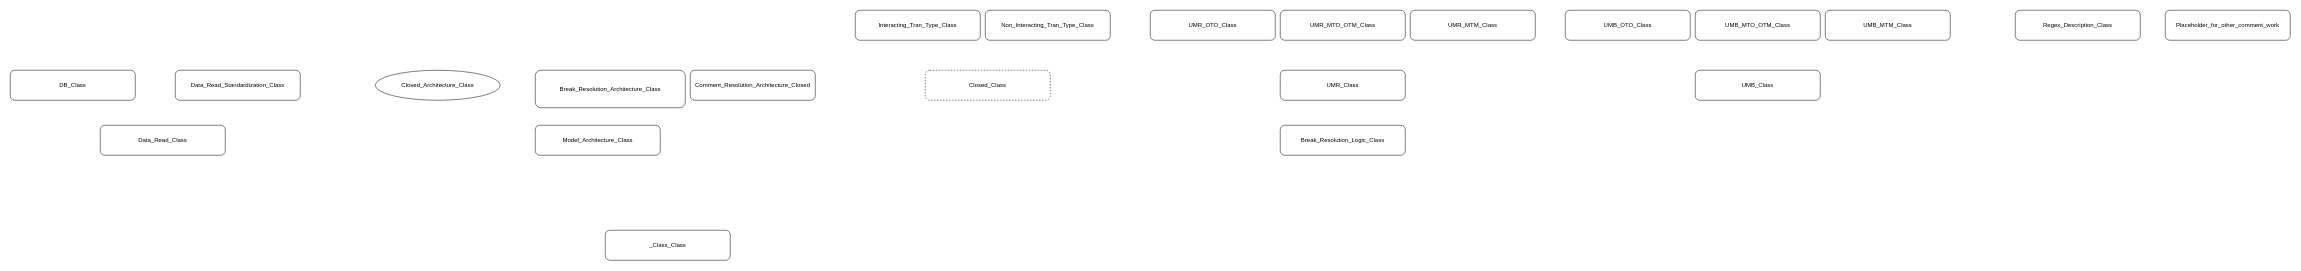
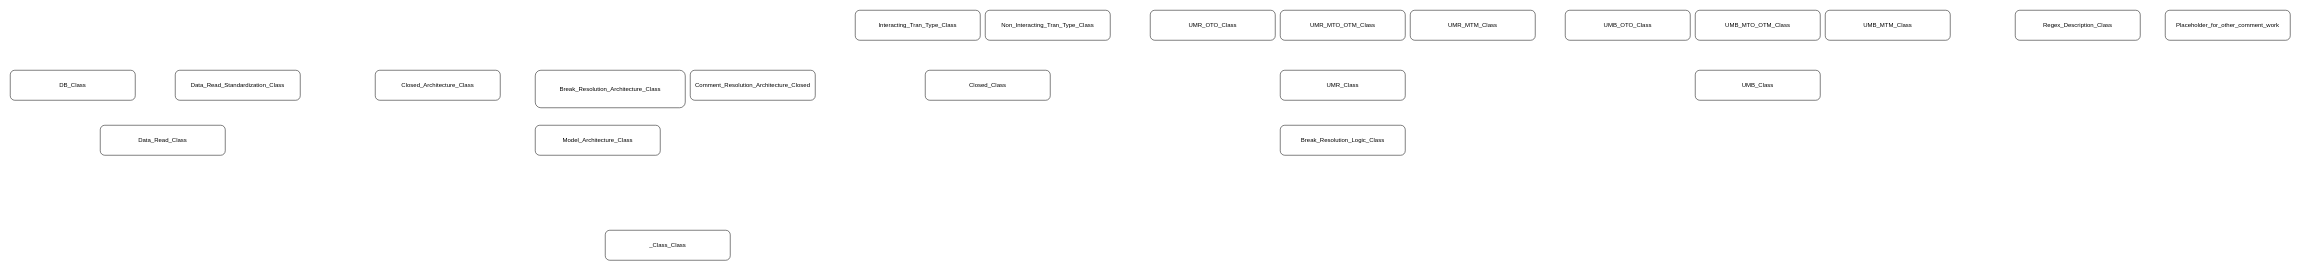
(438, 85) -> (438, 85)
(988, 85) -> (988, 85)
